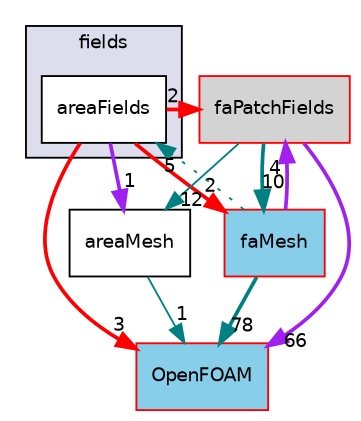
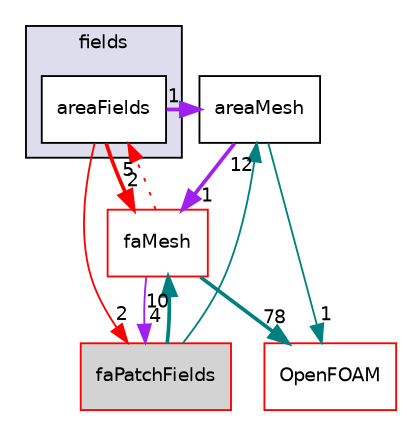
(171, 109) -> (85, 238)
none -> (214, 169)
(212, 184) -> (147, 185)
(287, 186) -> (145, 301)
(275, 243) -> (158, 243)
(349, 246) -> none
(46, 253) -> none
(202, 377) -> (330, 377)
